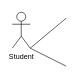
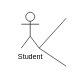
(21, 30) -> (30, 30)
